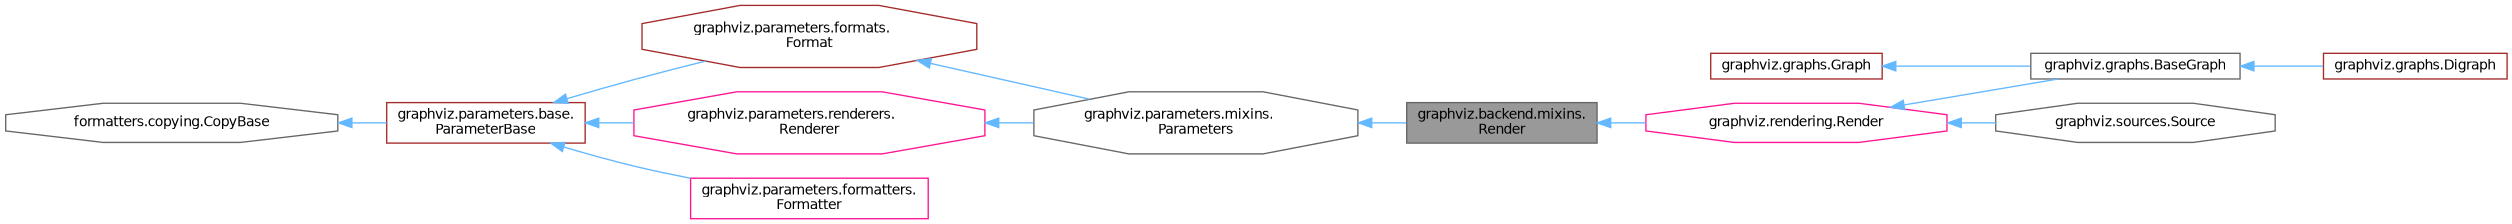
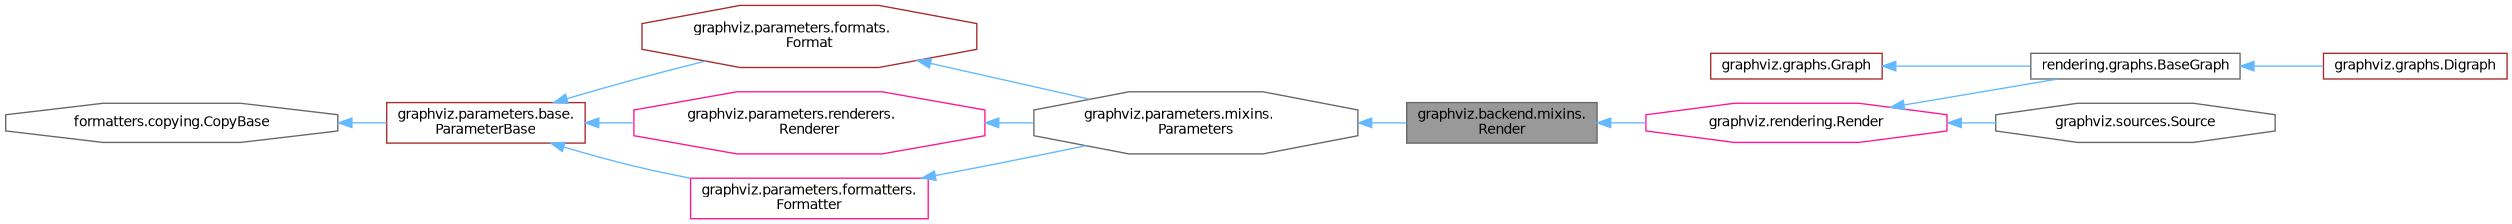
(2135, 66) -> (2135, 66)
none -> (1011, 161)
